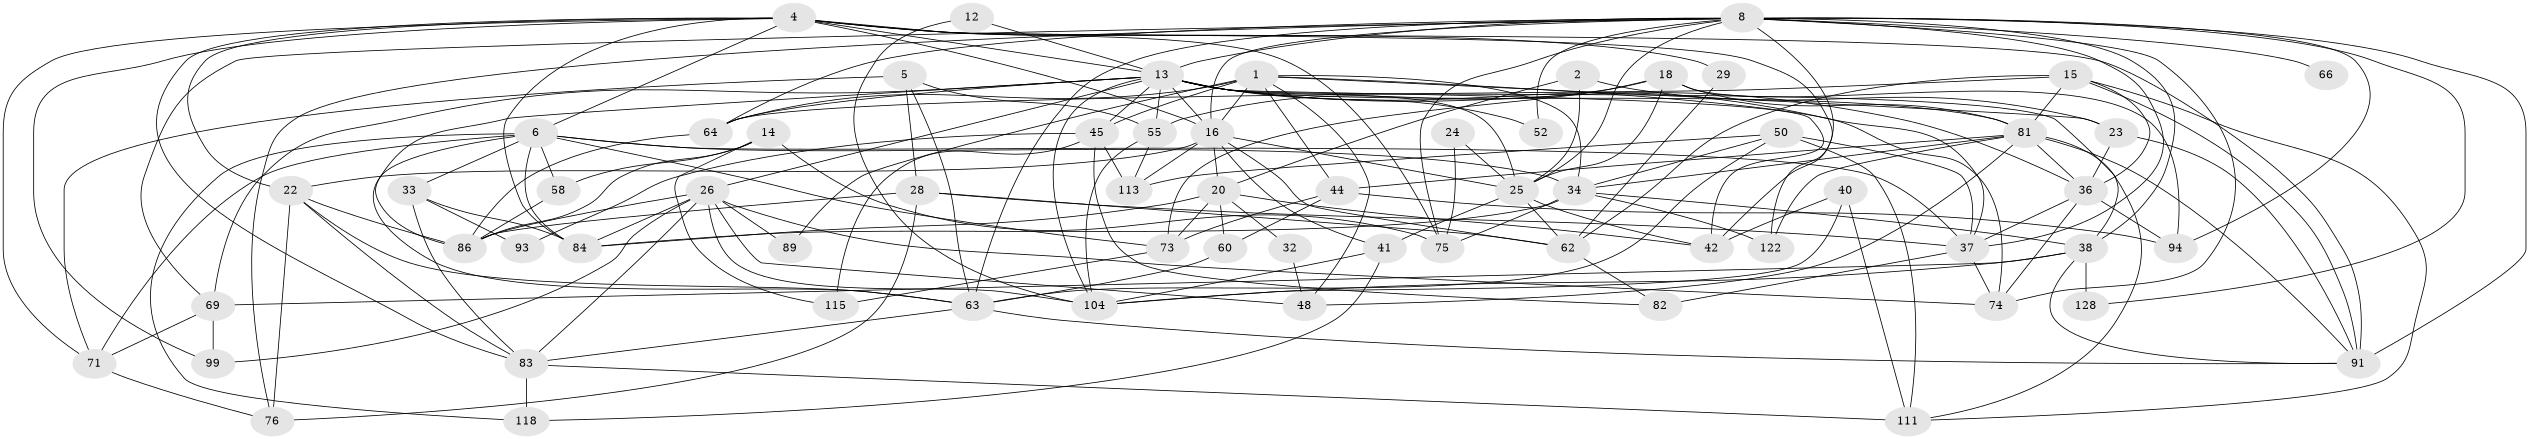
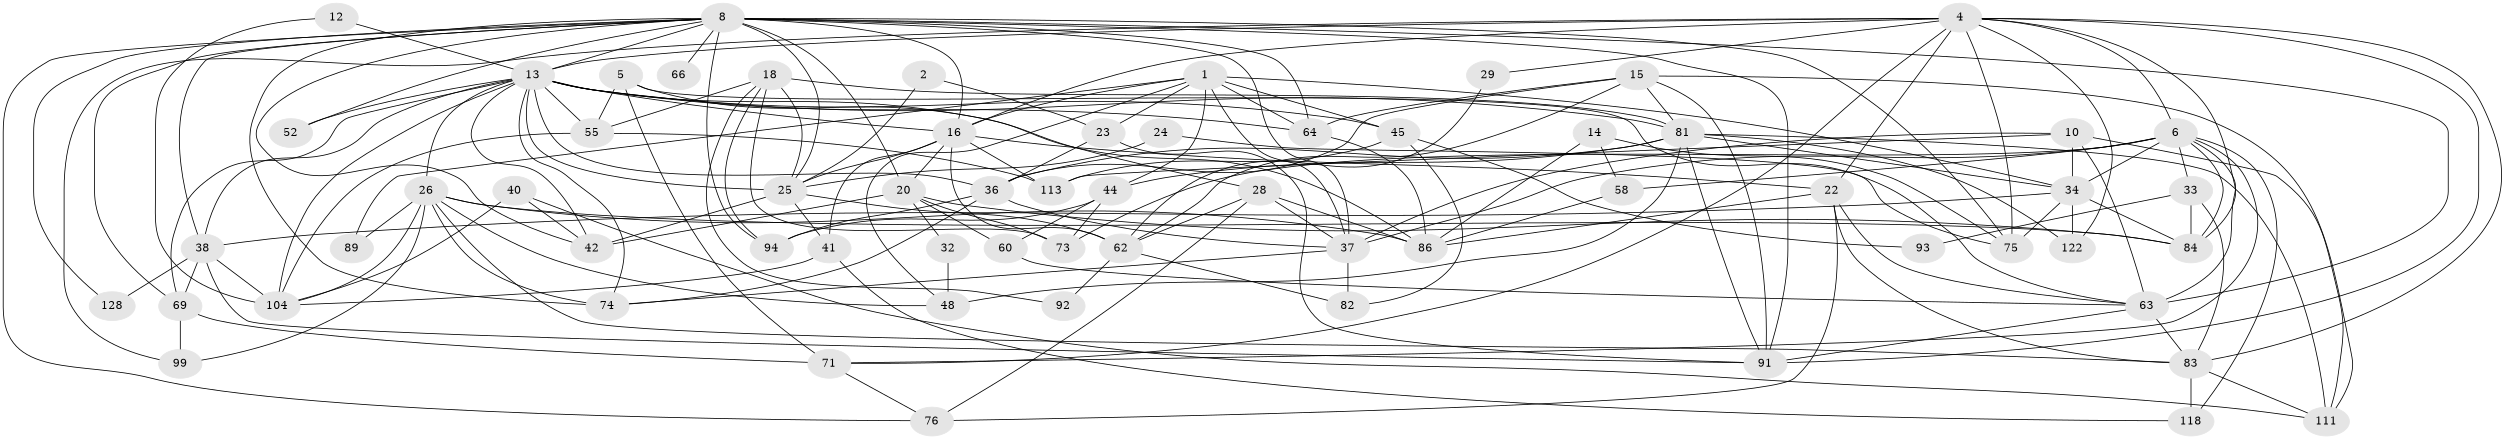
(1396, 127) -> (835, 76)
(1781, 133) -> (2072, 133)
(836, 306) -> none
none -> (1063, 306)
